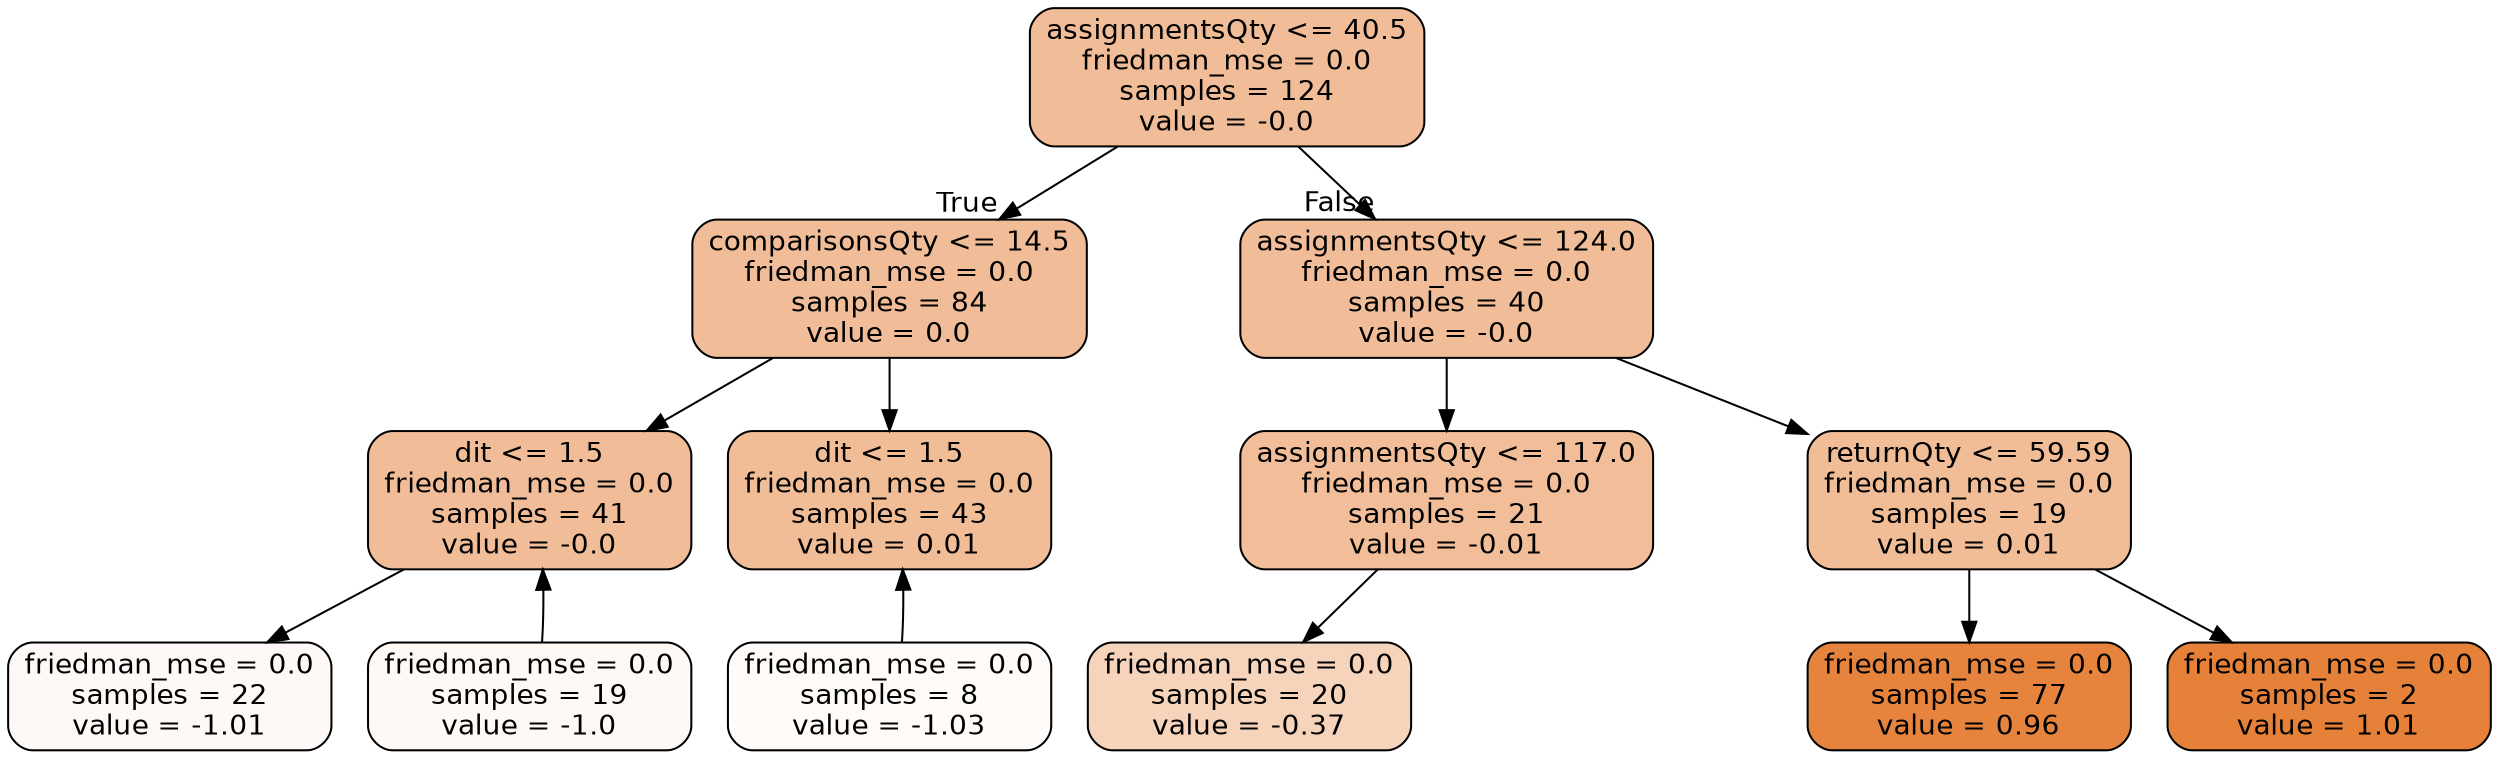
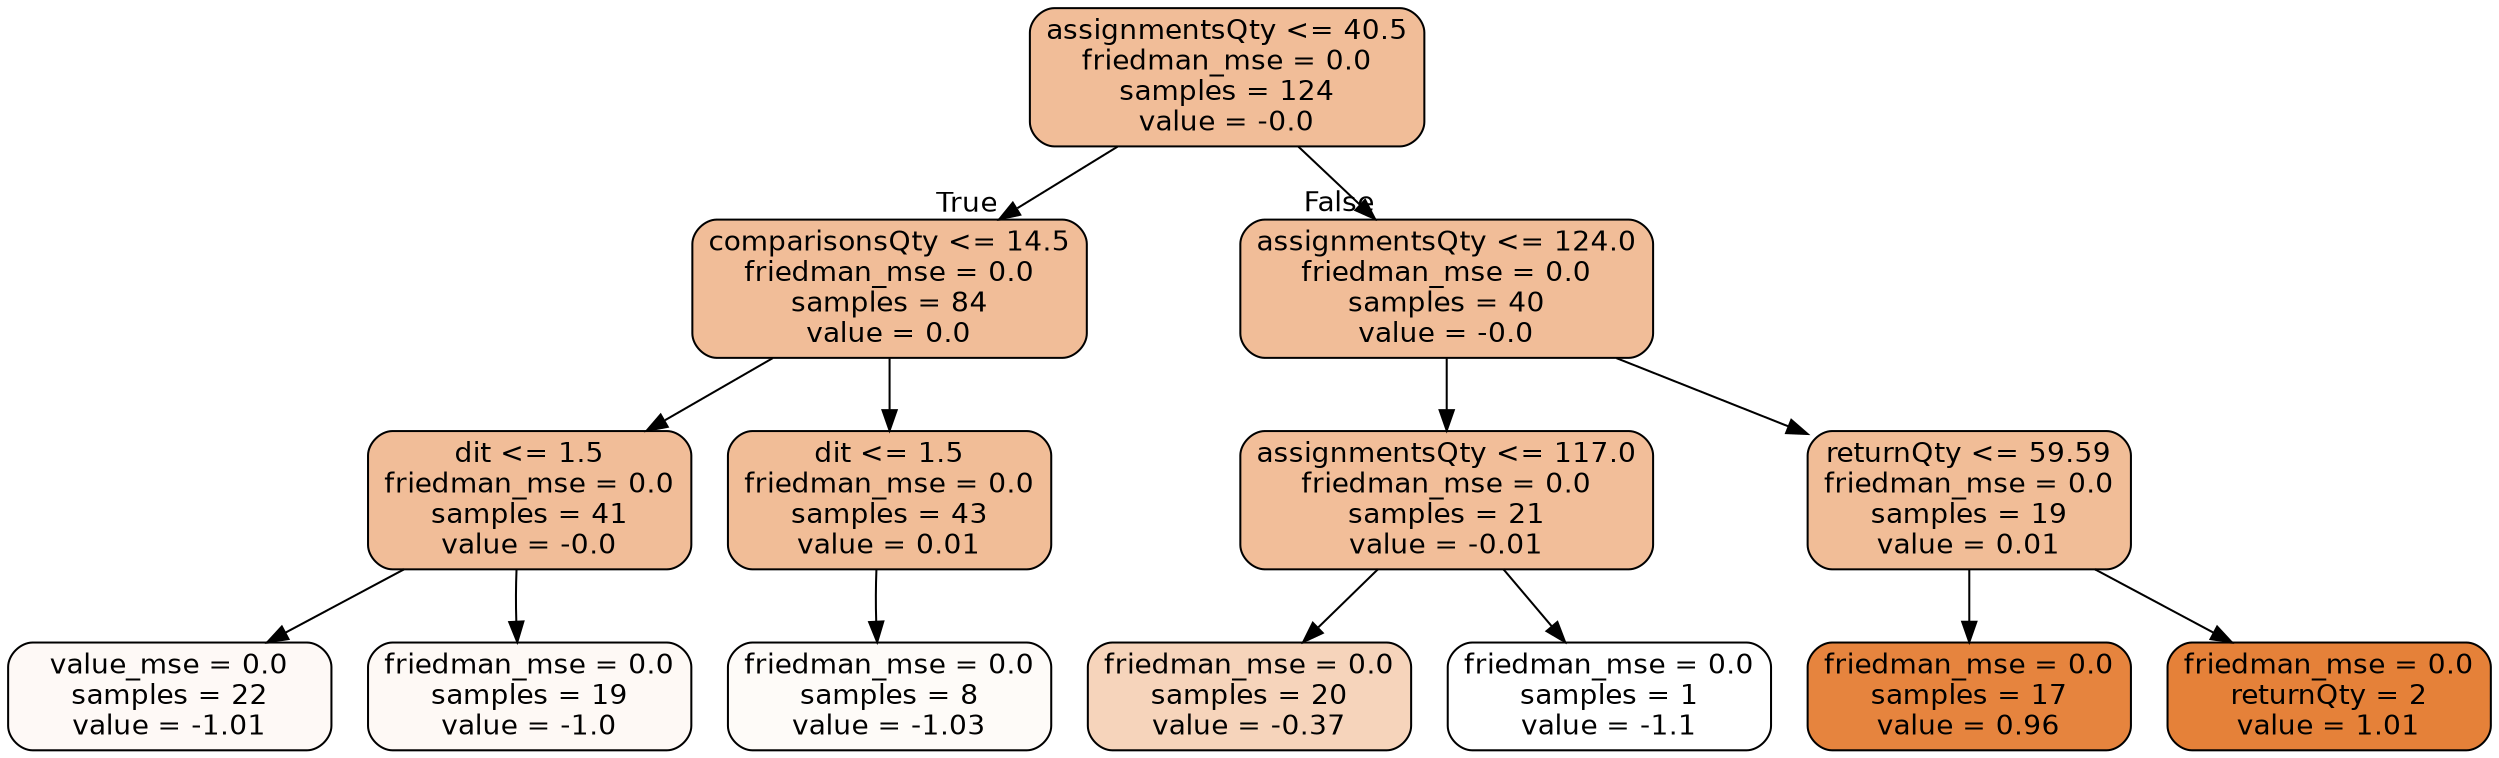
(543, 616) -> (516, 595)
(903, 616) -> (876, 595)
(170, 696) -> (170, 696)
none -> (1609, 696)
(1969, 696) -> (1969, 696)
(2329, 696) -> (2329, 696)
